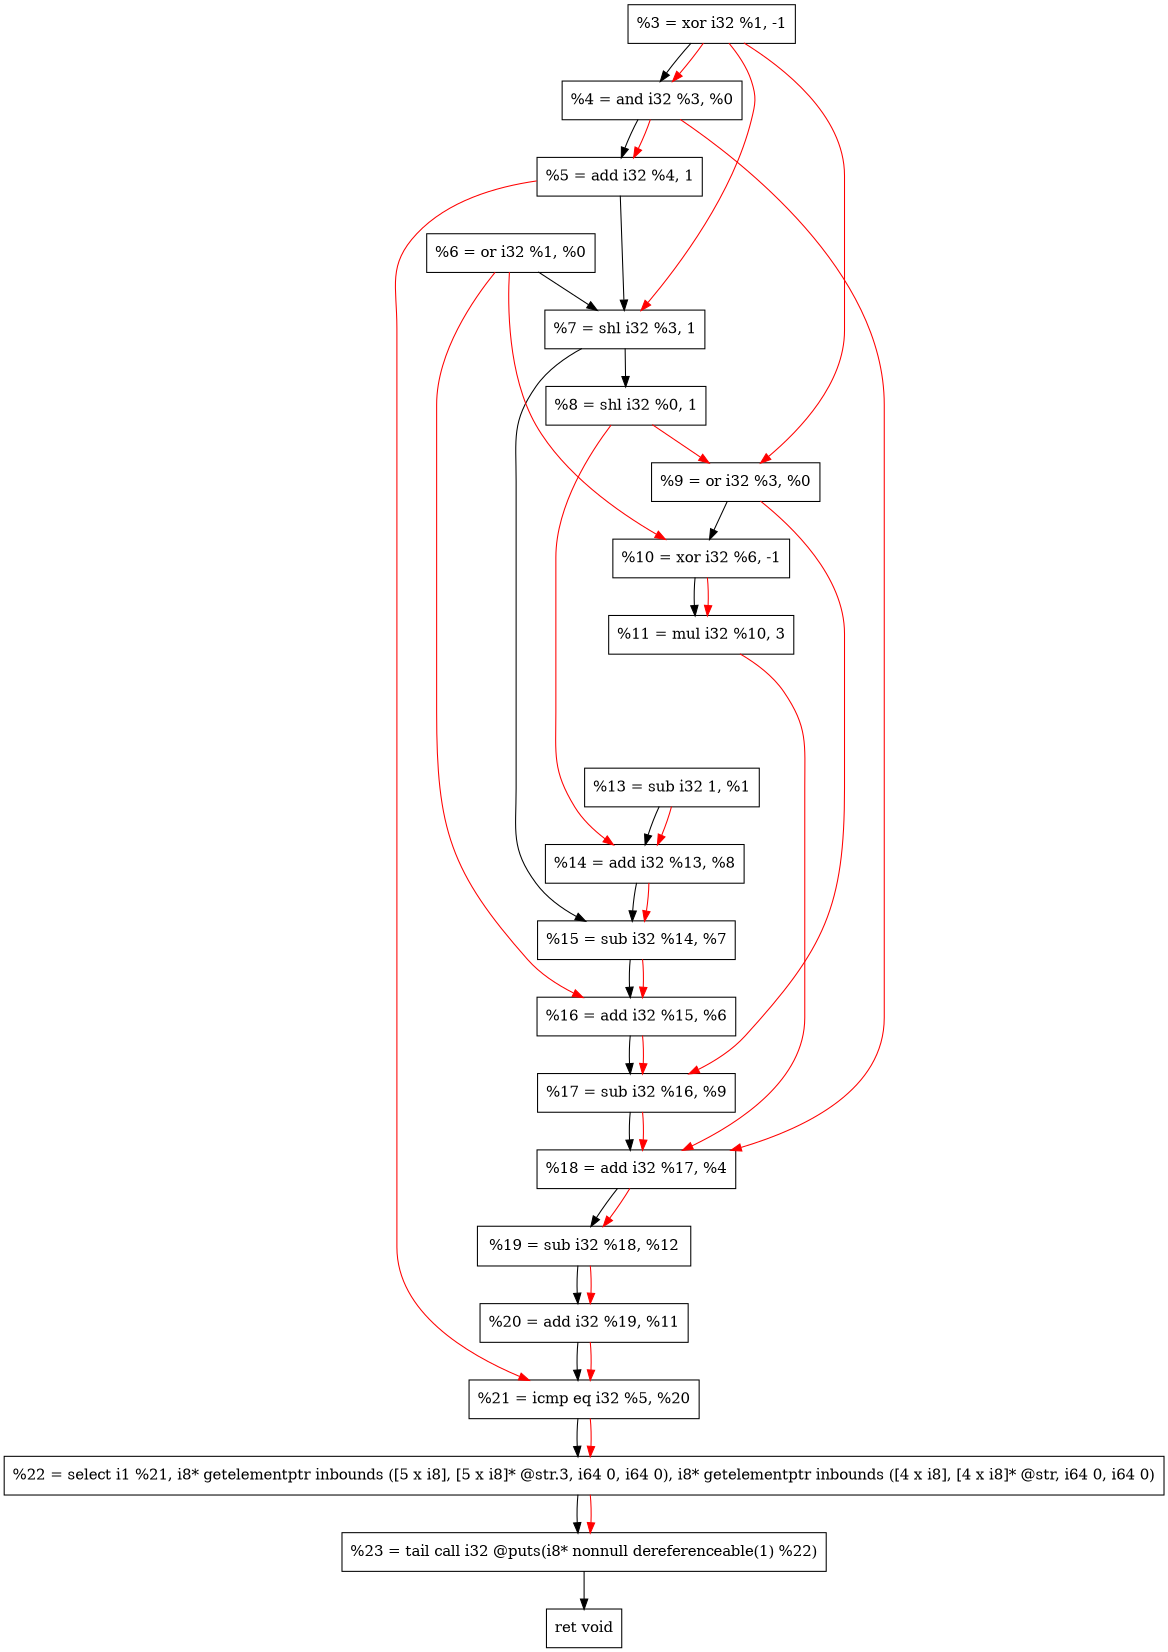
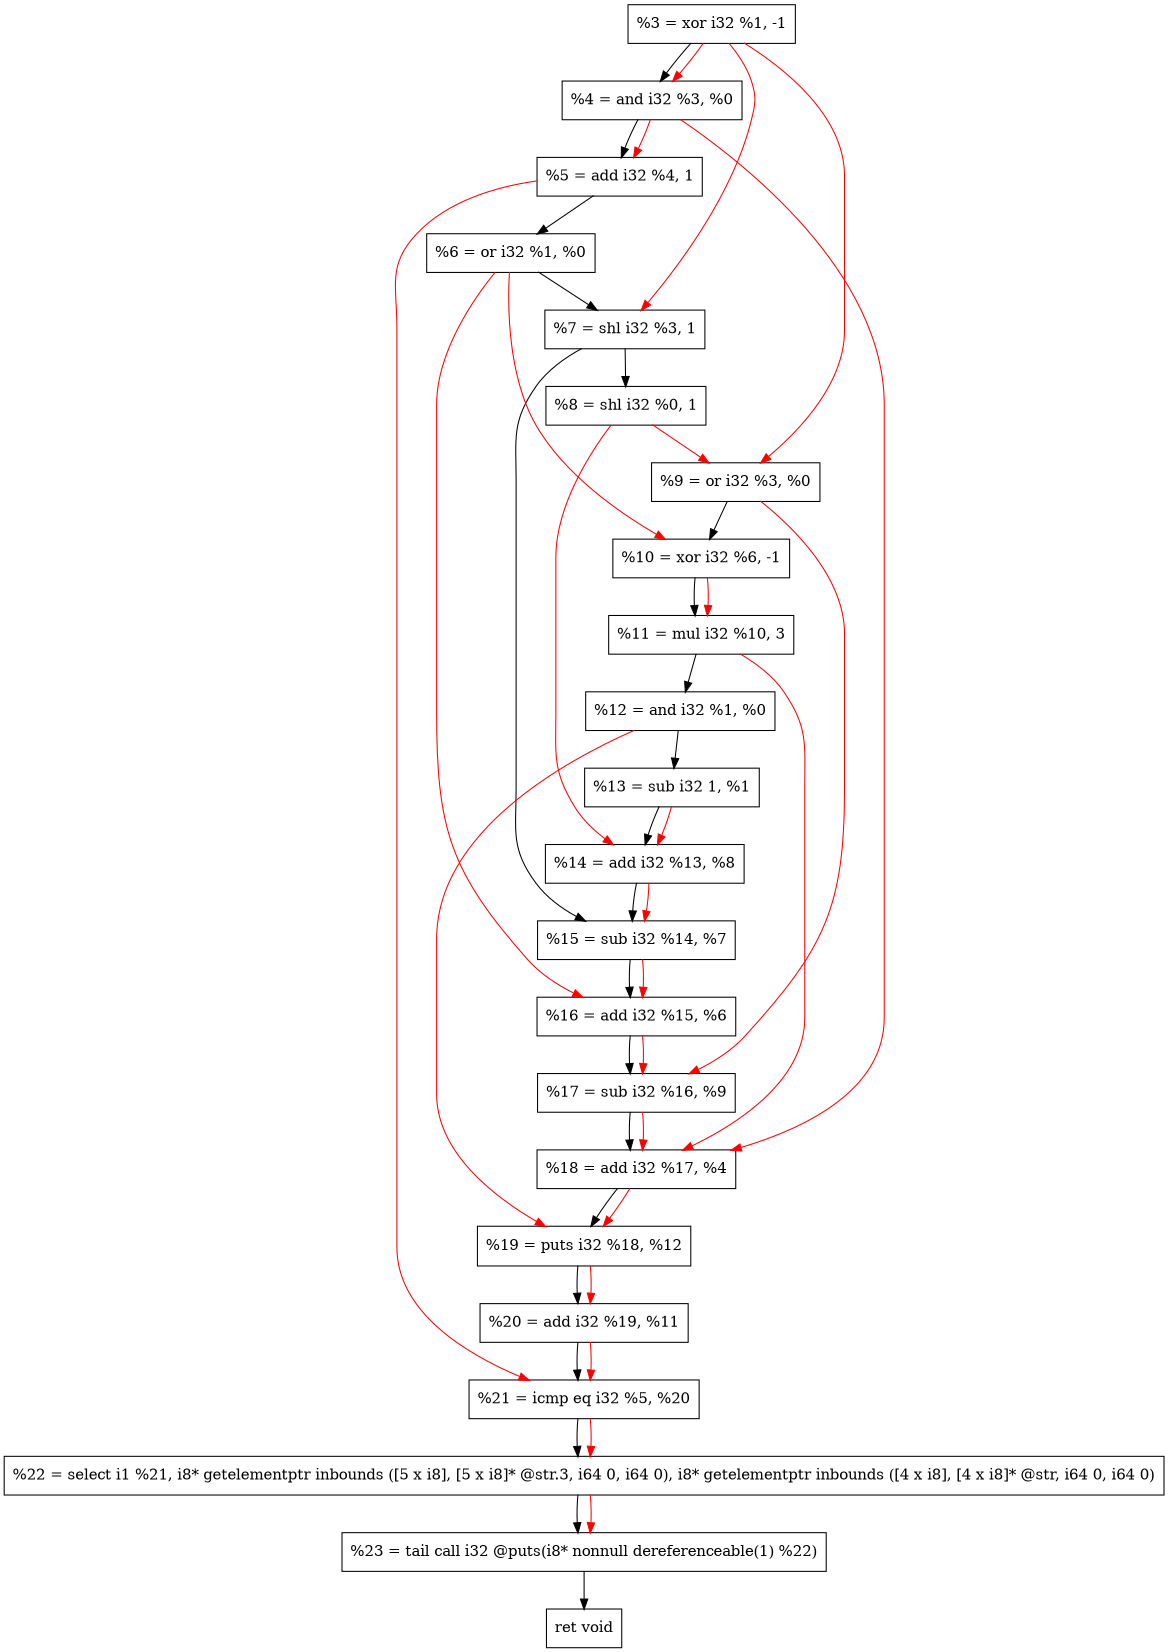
(622, 248) -> (570, 212)
none -> (680, 711)
(584, 1246) -> (584, 1246)
